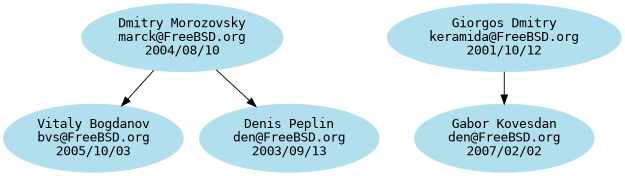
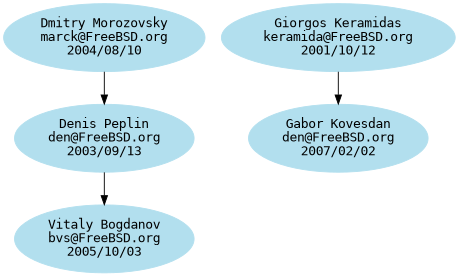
(504, 38) -> (338, 38)
(141, 85) -> (104, 184)
